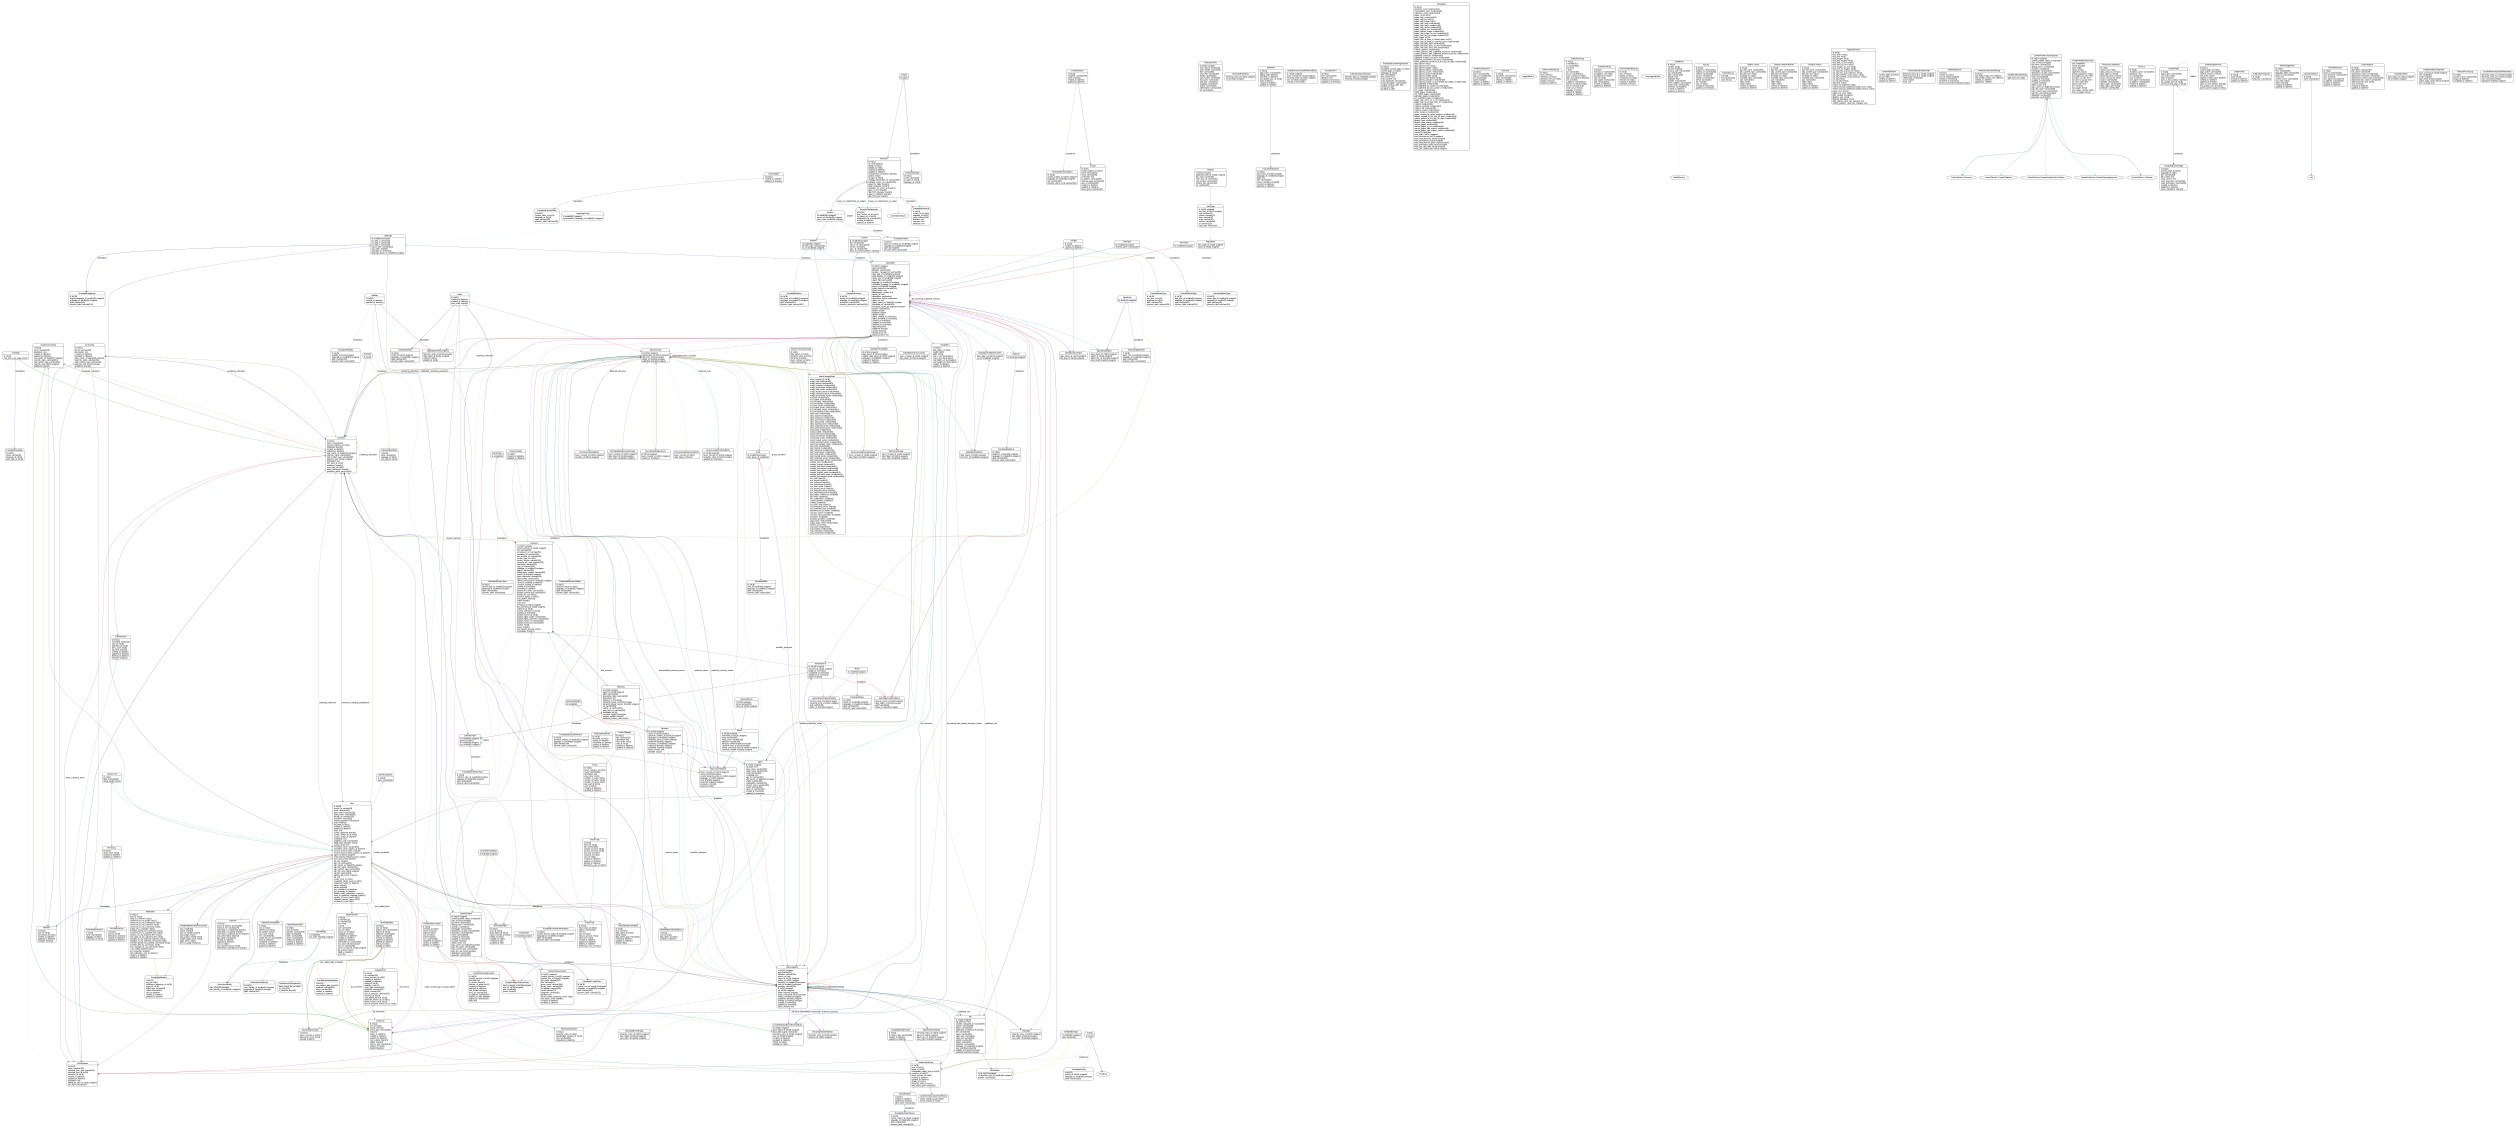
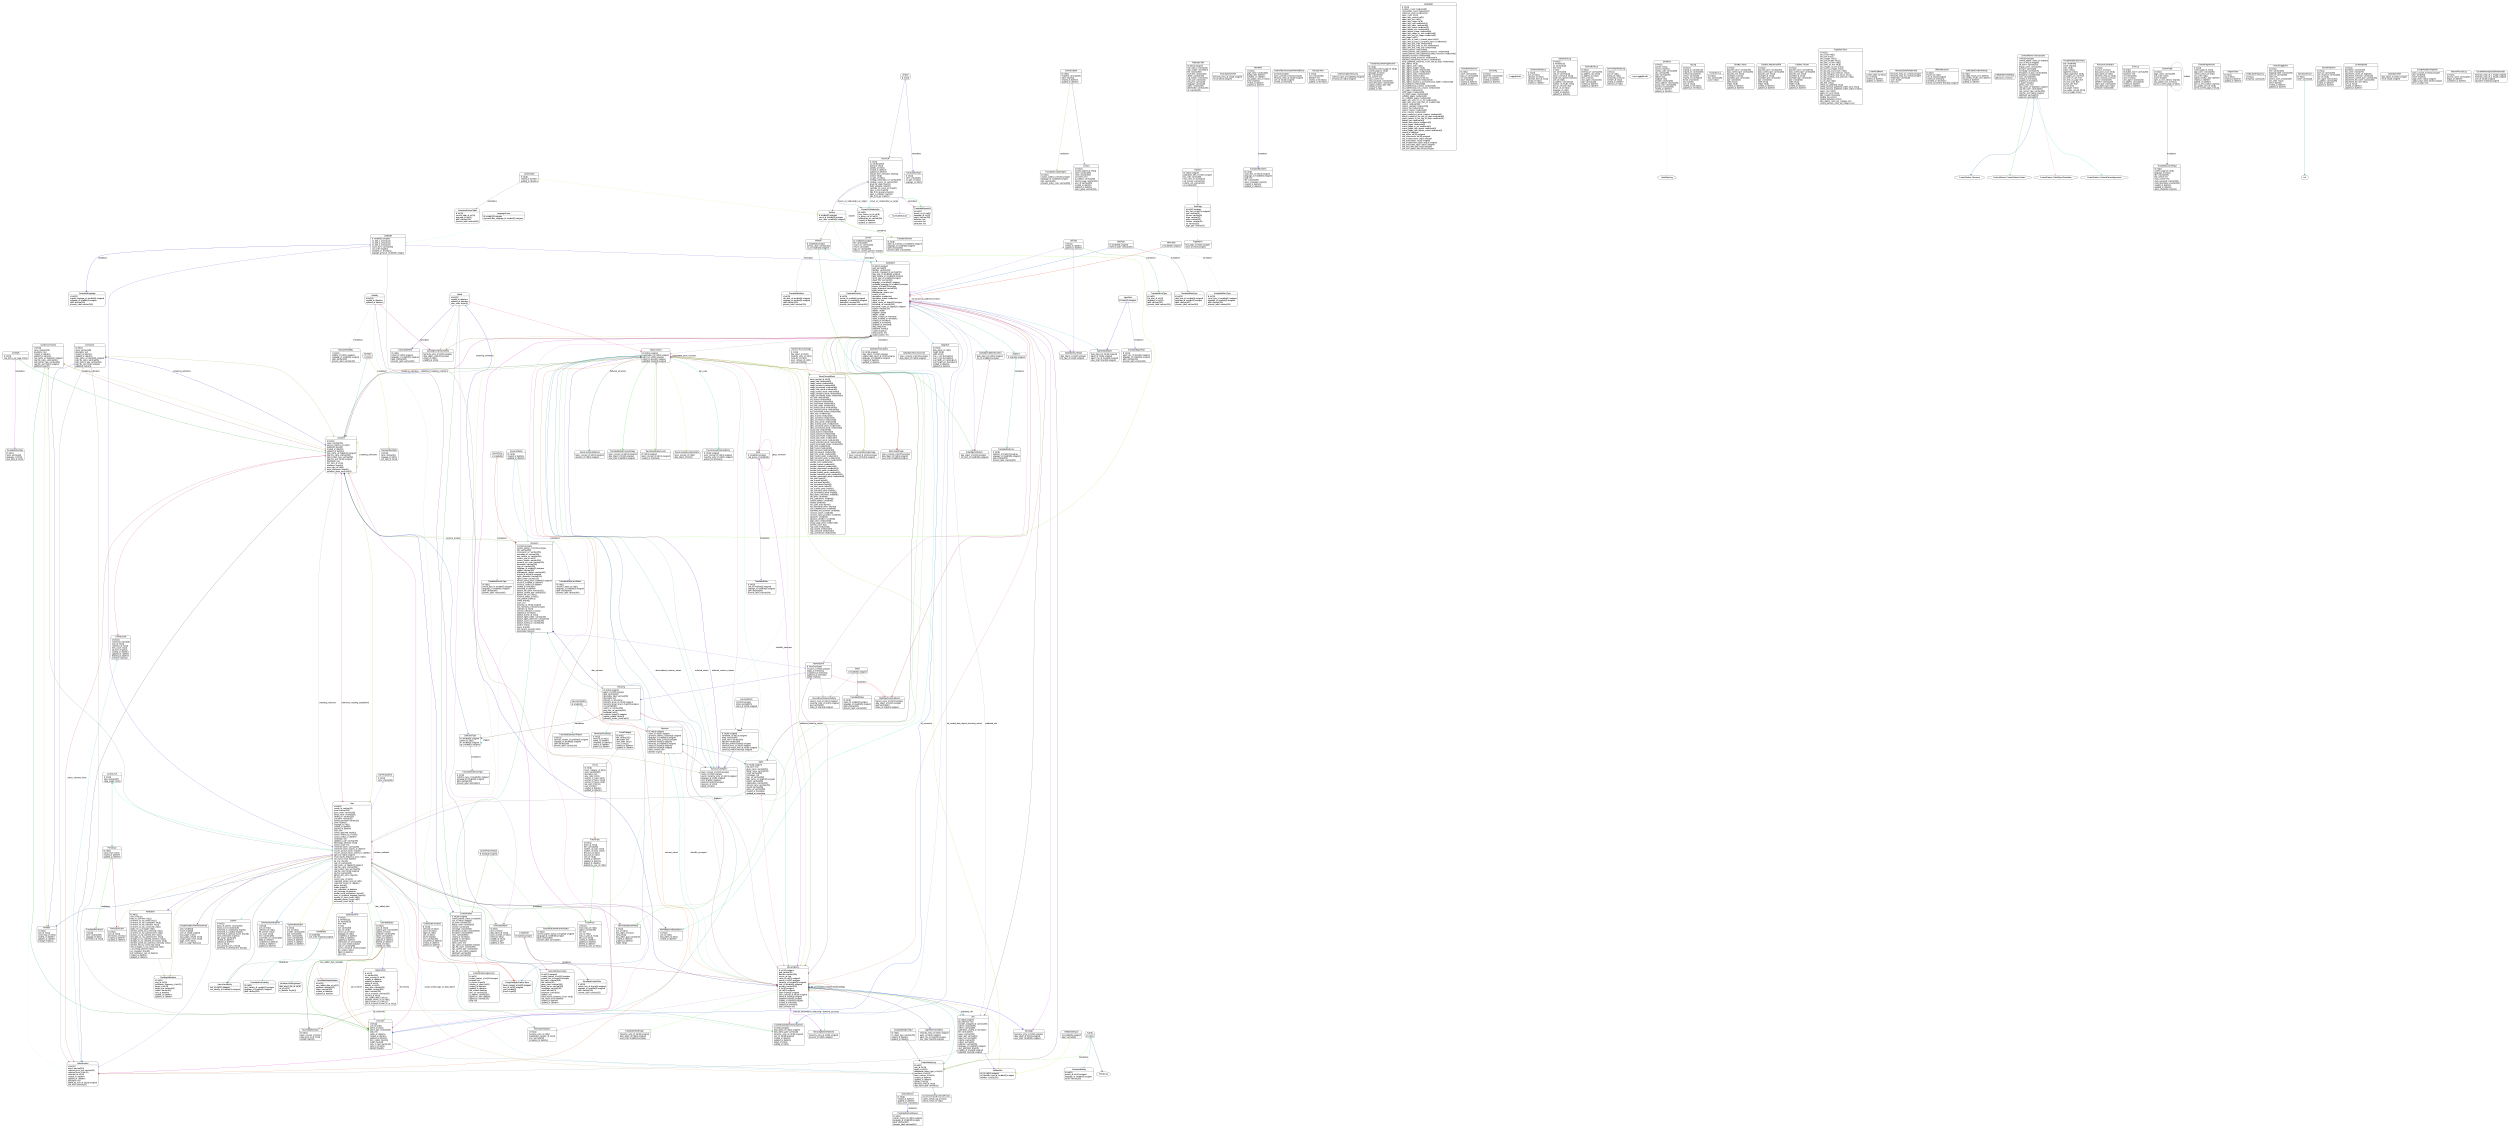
(1998, 178) -> (2009, 178)
(2046, 178) -> (2056, 178)
(2099, 178) -> (2104, 178)
(2142, 178) -> none
(705, 371) -> (703, 371)
